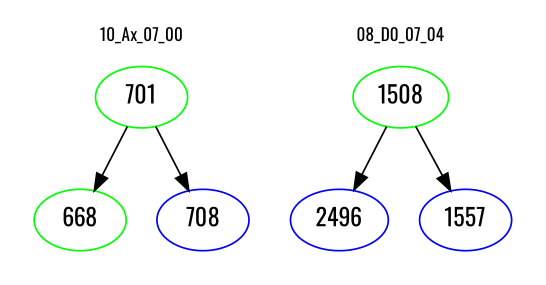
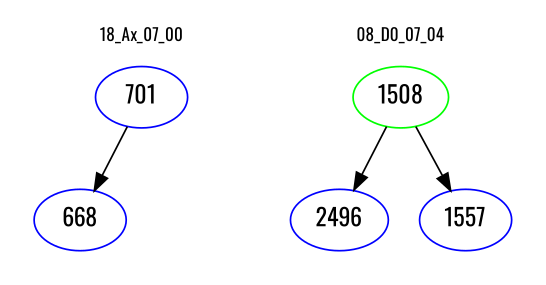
(142, 37) -> (142, 37)
(142, 97) -> (142, 97)
(80, 220) -> (80, 220)
(203, 220) -> none
